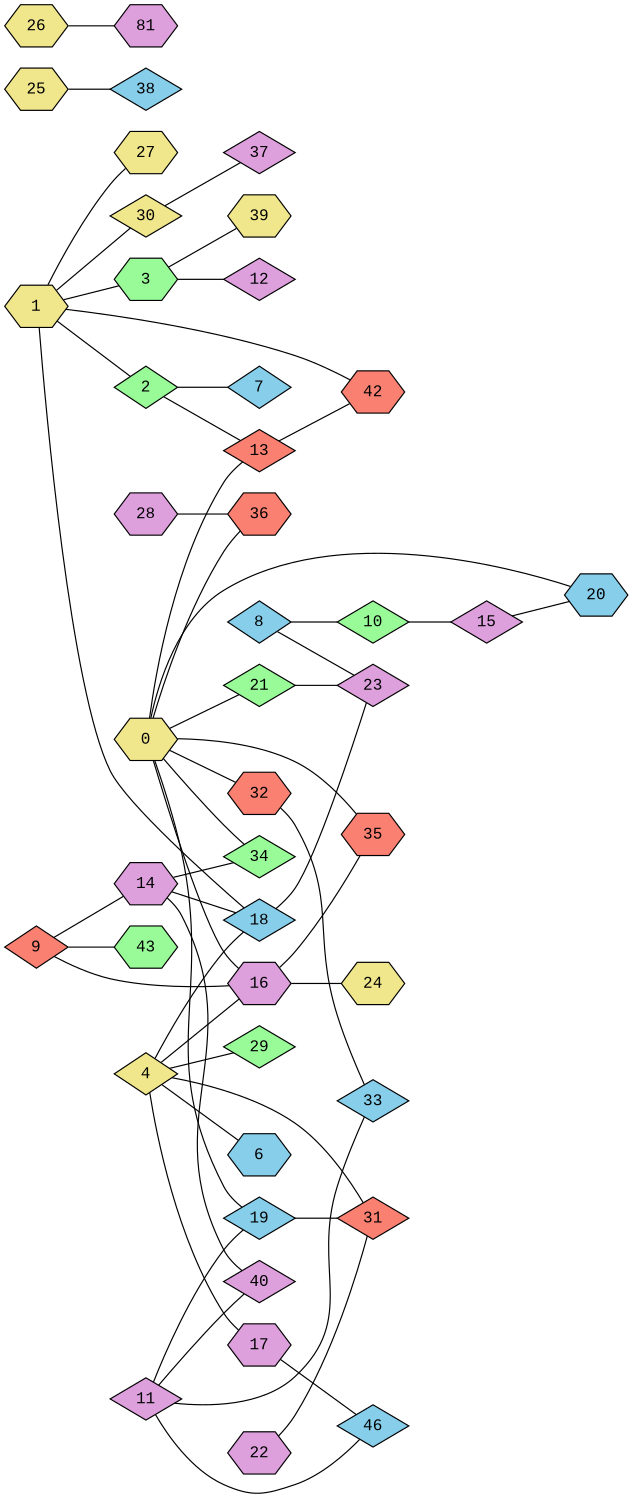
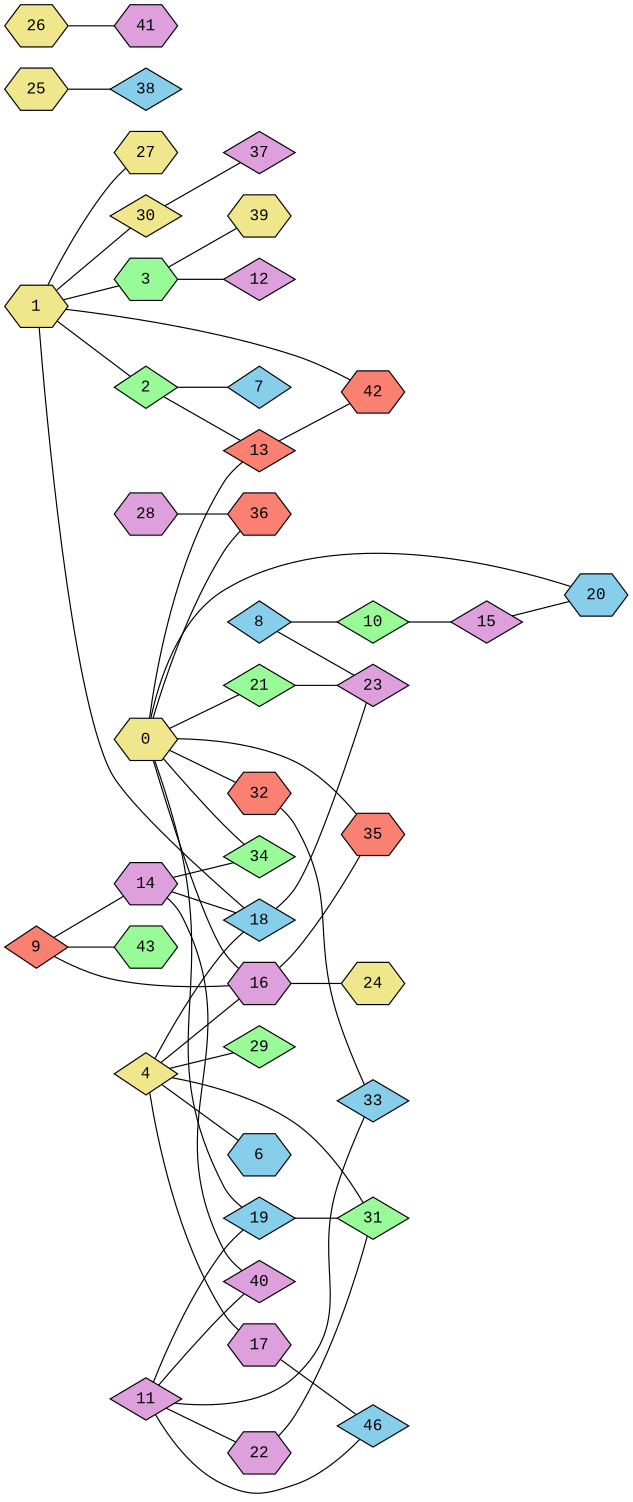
(146, 26) -> (146, 26)
(373, 1218) -> (373, 1218)
none -> (201, 1425)
